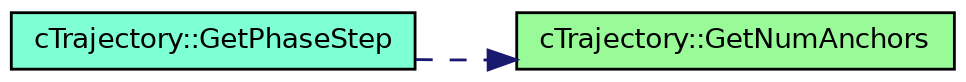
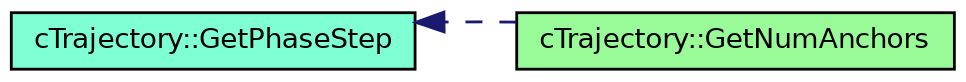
(452, 60) -> (480, 22)
